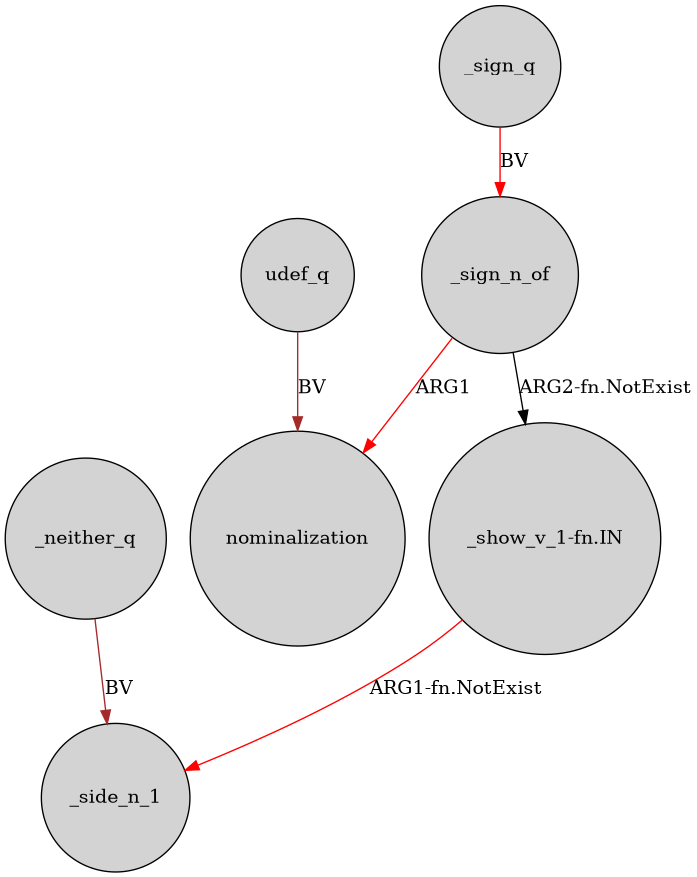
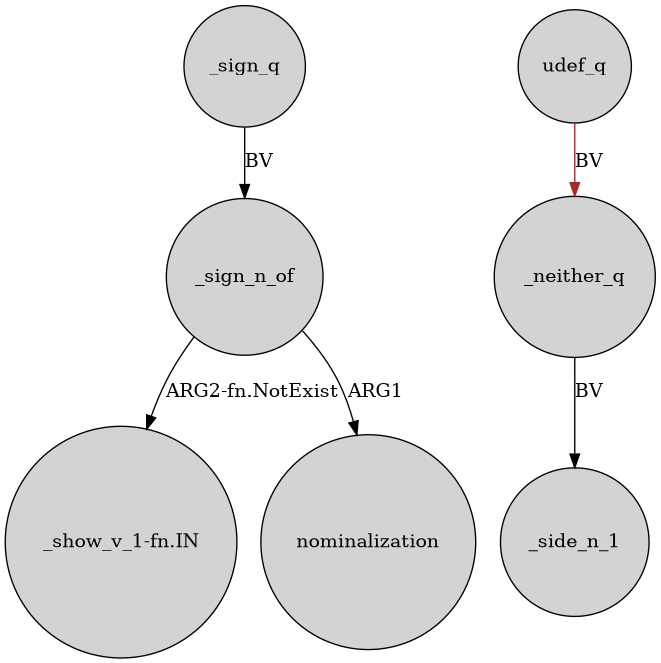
(500, 155) -> (245, 156)
(298, 374) -> (575, 153)
(412, 390) -> (334, 373)
(100, 664) -> (575, 406)
(336, 702) -> none
